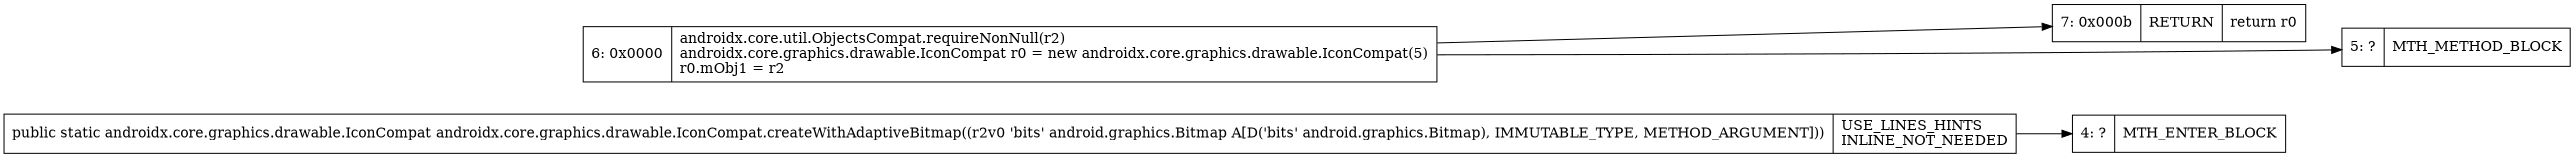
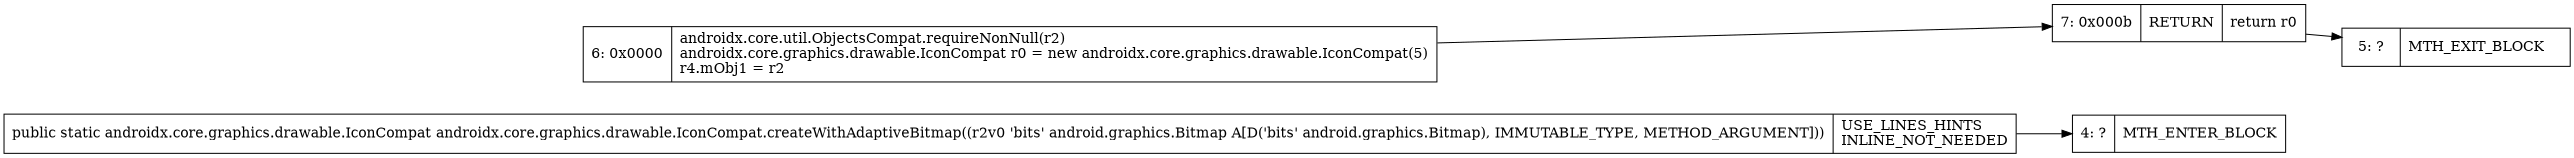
(2477, 47) -> (2477, 47)
(1884, 54) -> (2319, 35)
(733, 69) -> (733, 69)
